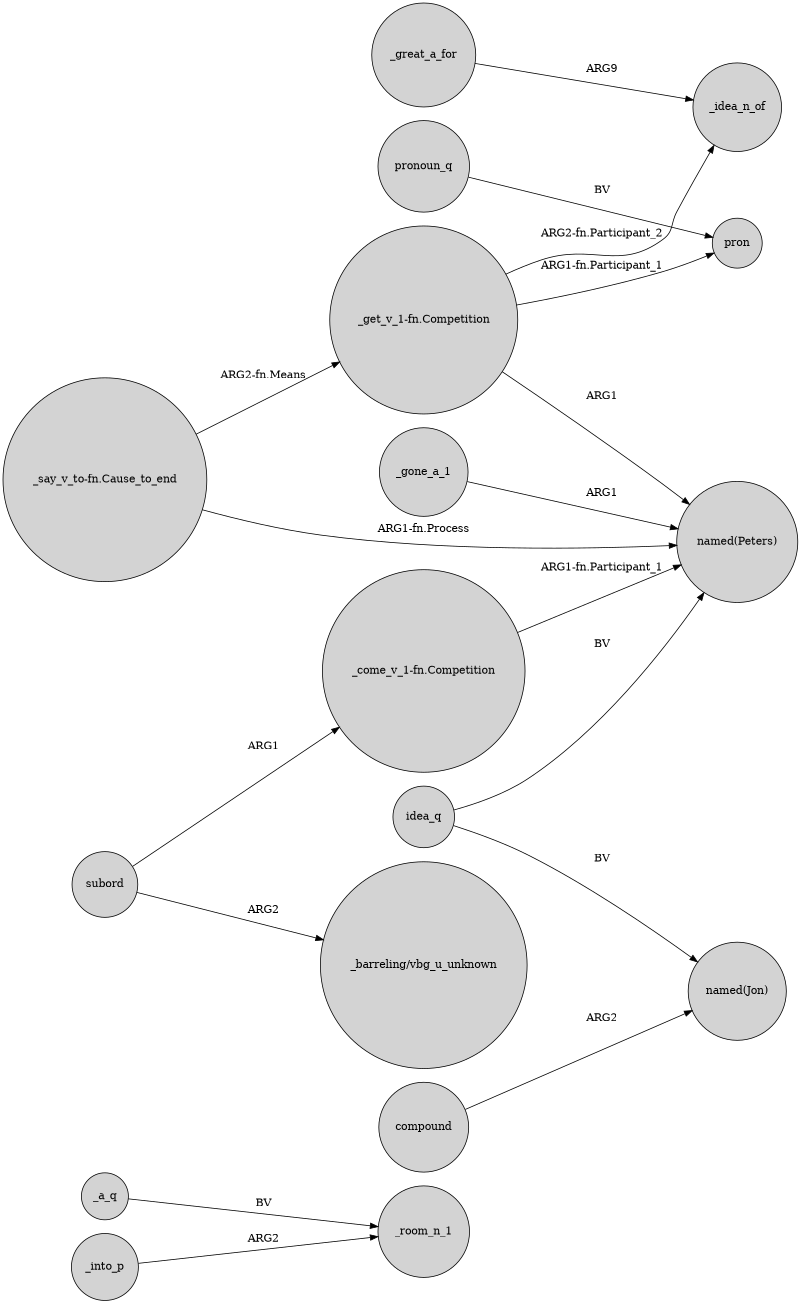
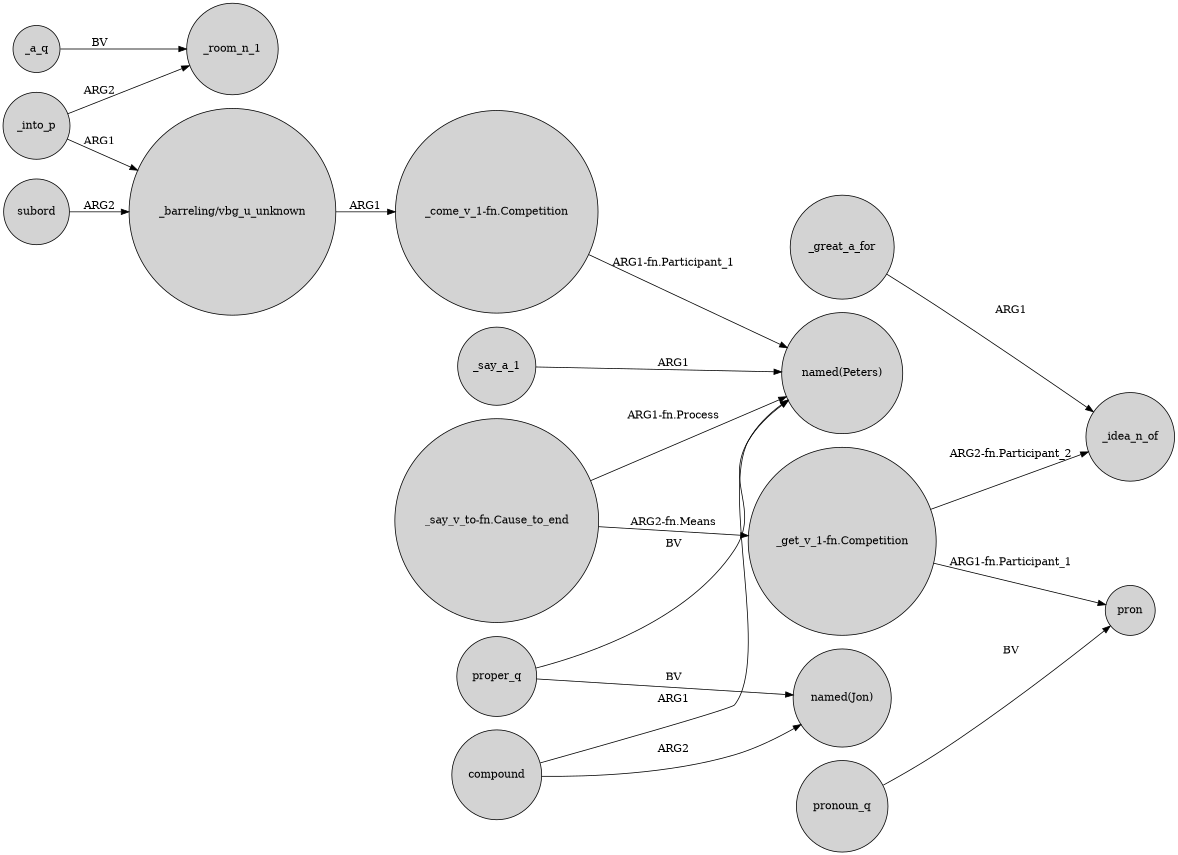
(602, 69) -> (1011, 311)
none -> (99, 153)
(594, 435) -> (748, 650)
(424, 472) -> (497, 366)
(233, 799) -> (362, 212)
(424, 817) -> (497, 677)
